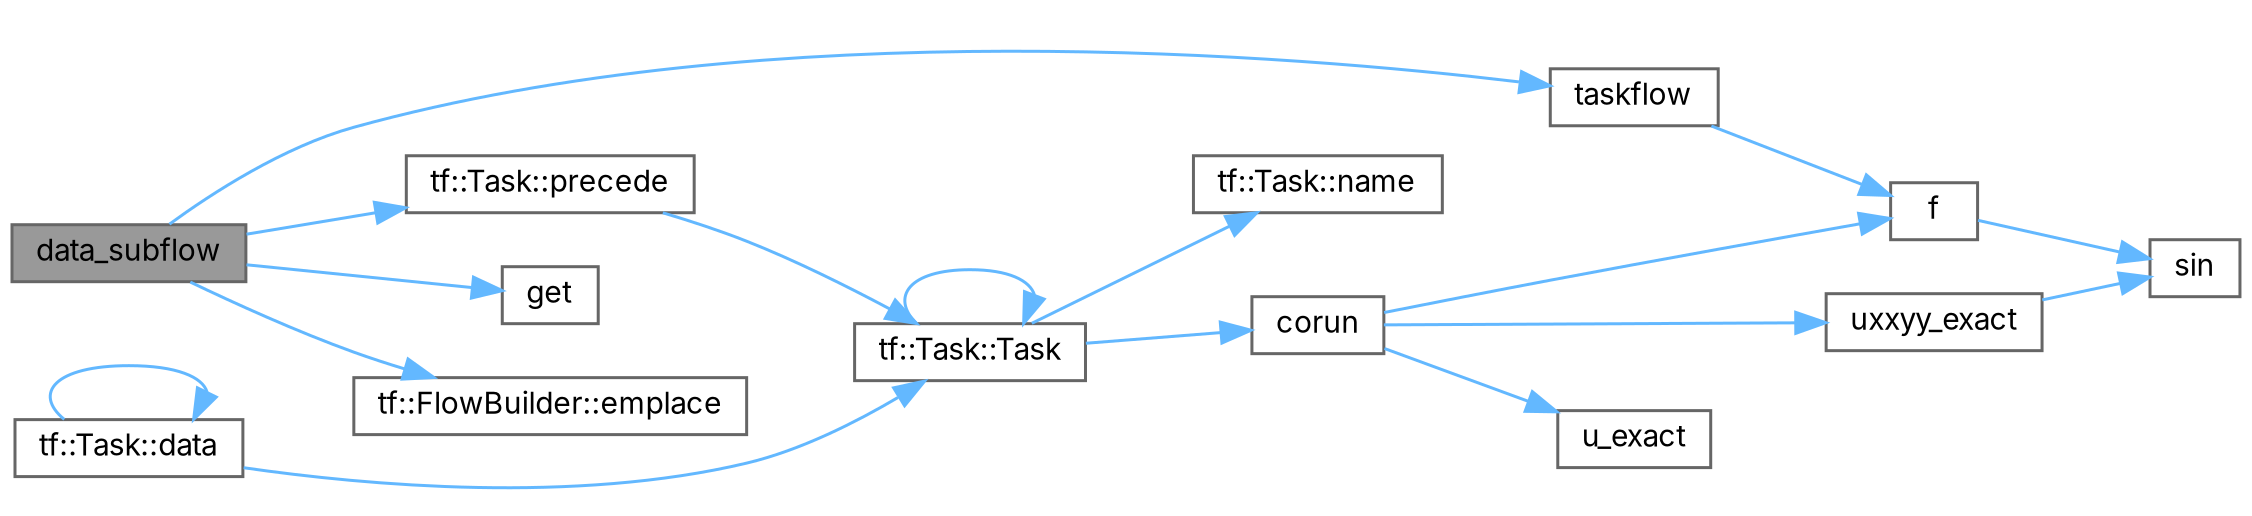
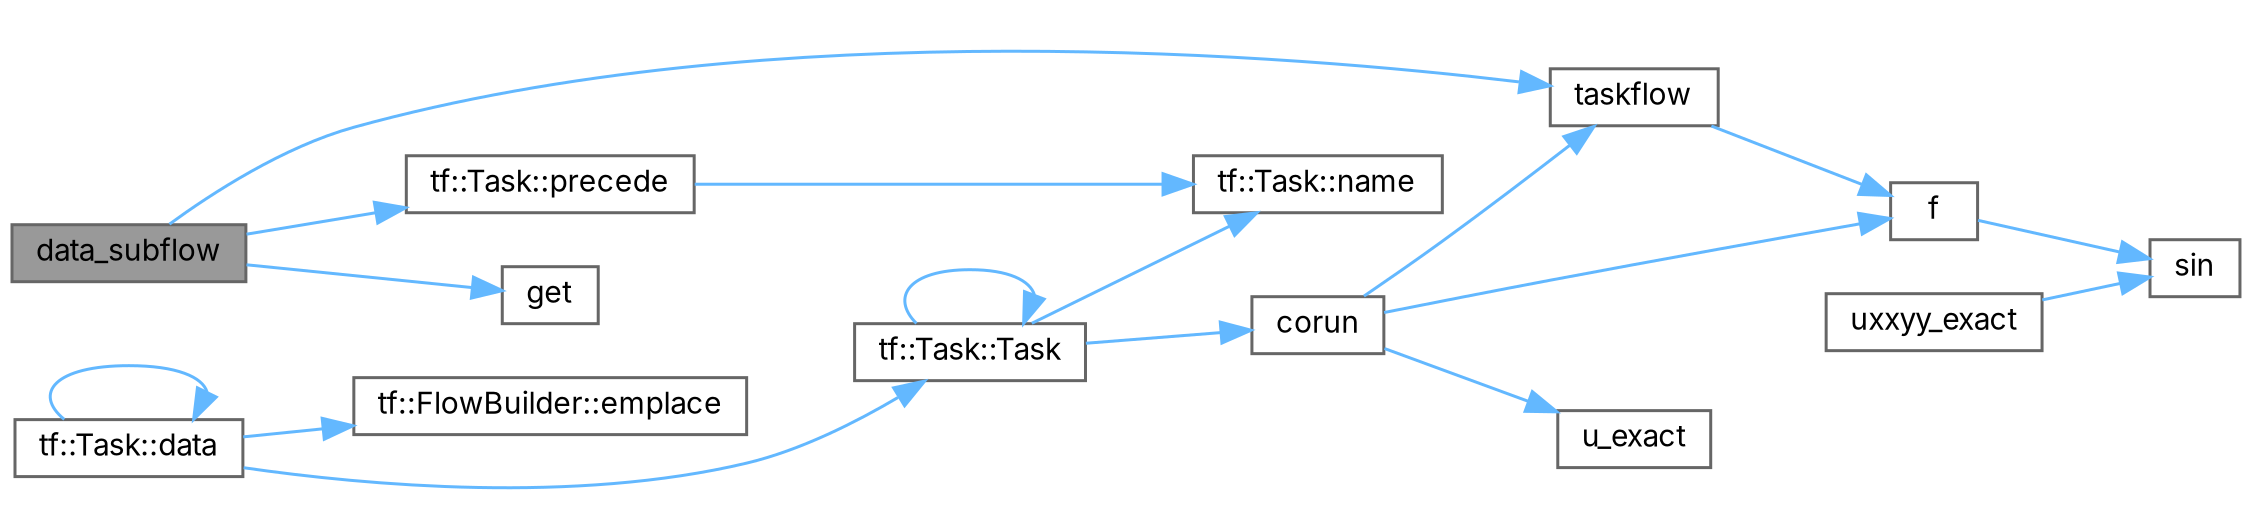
(779, 255) -> (929, 184)
(1590, 324) -> (1468, 222)
(296, 330) -> (283, 433)
